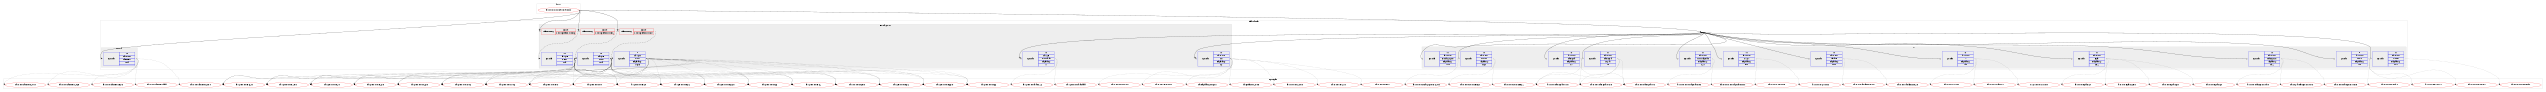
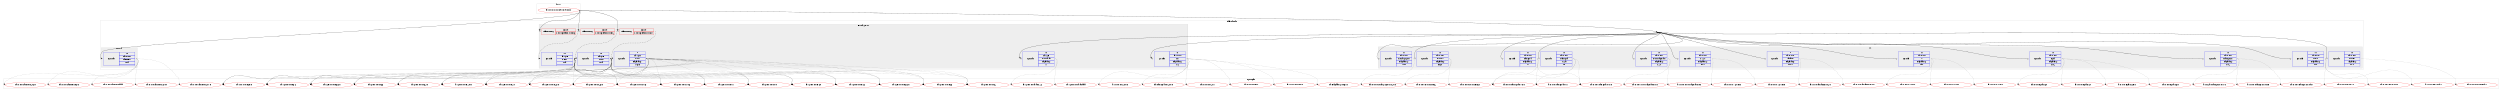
(1120, 85) -> none
(1251, 85) -> (1120, 85)
(1295, 85) -> (1164, 85)
(1776, 85) -> (1776, 85)
(1995, 85) -> (1908, 85)
(2039, 85) -> (1952, 85)
